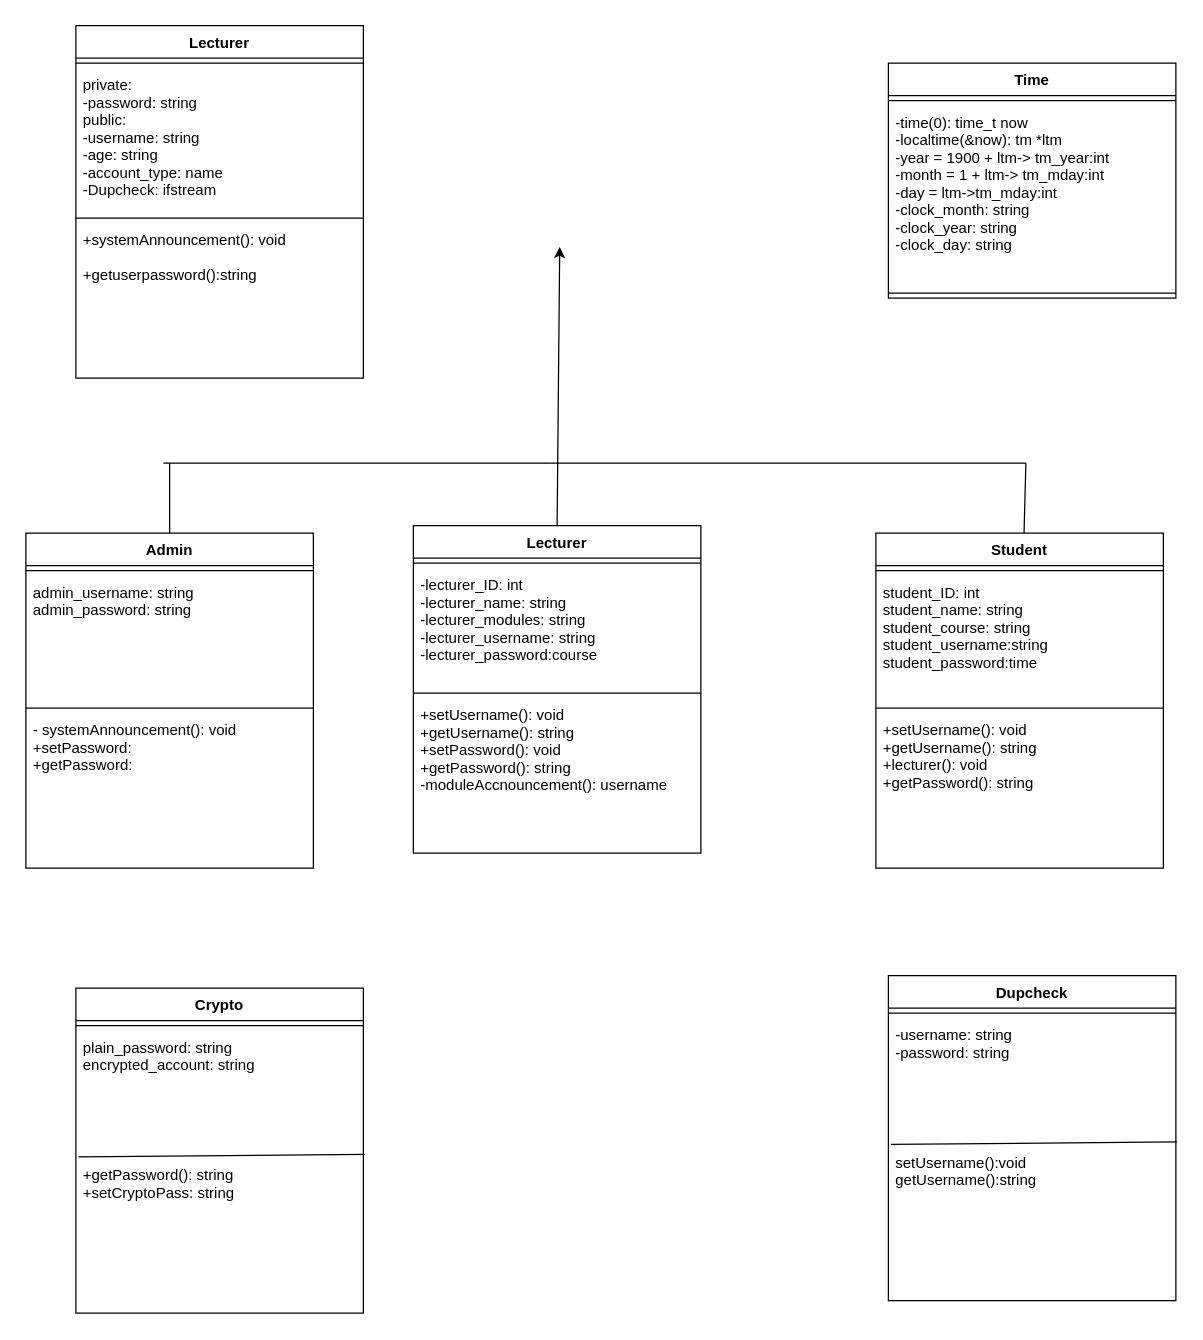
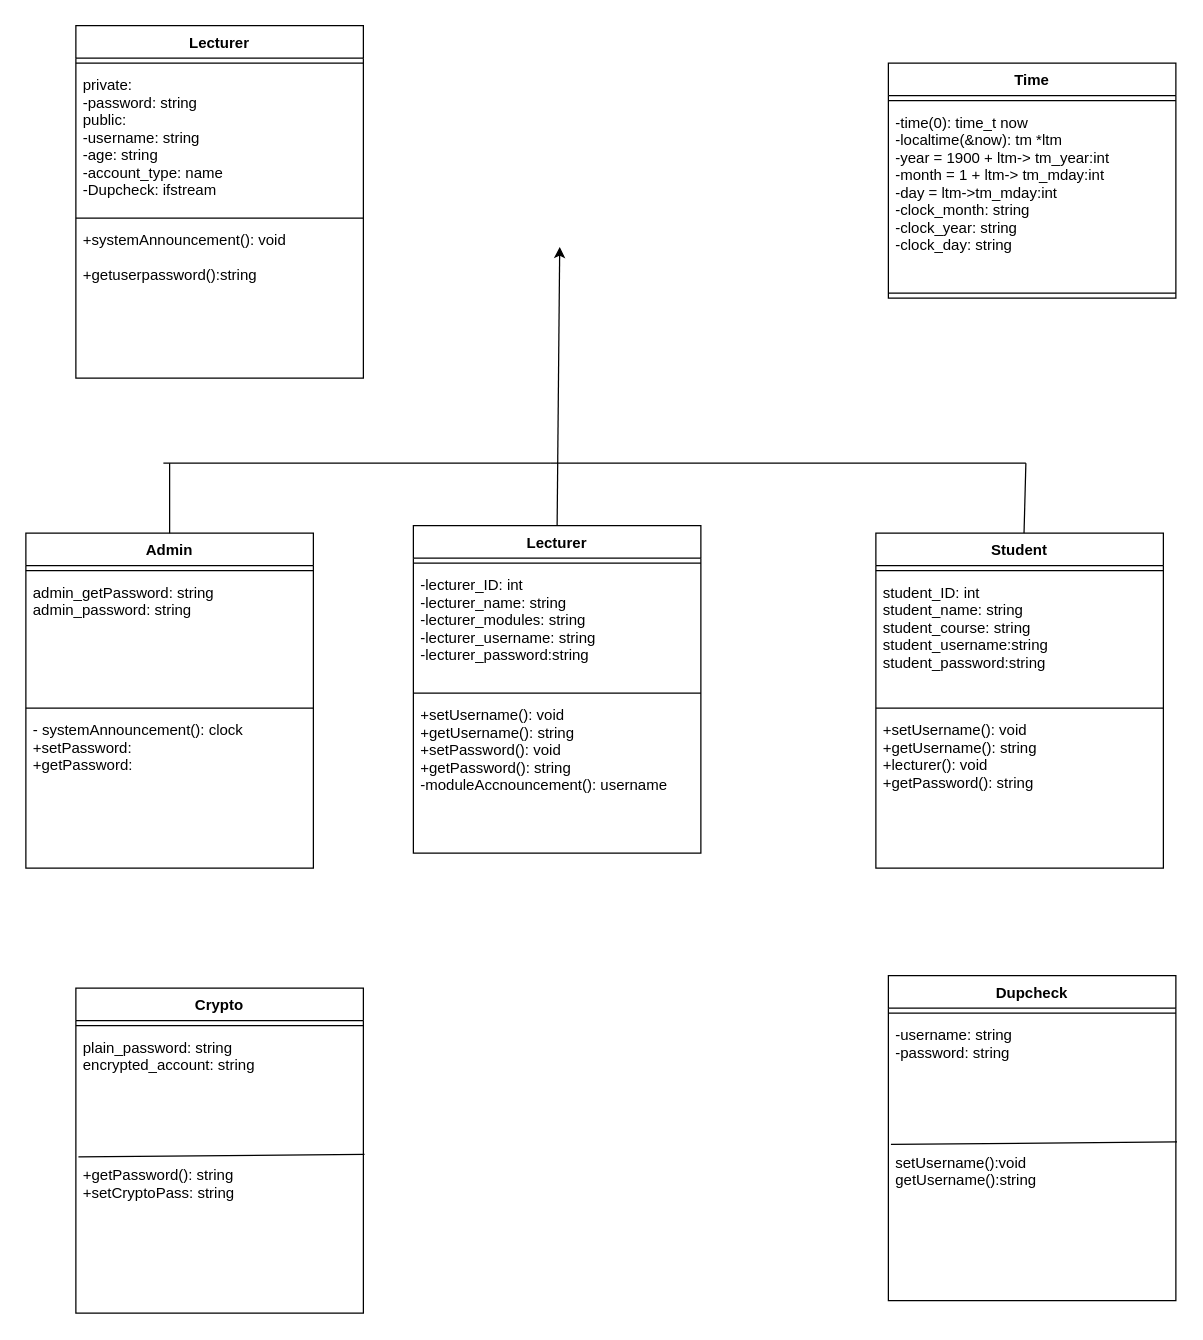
(484, 585) -> (484, 585)
(117, 593) -> (130, 593)
(940, 593) -> (940, 593)
(142, 730) -> (147, 730)
